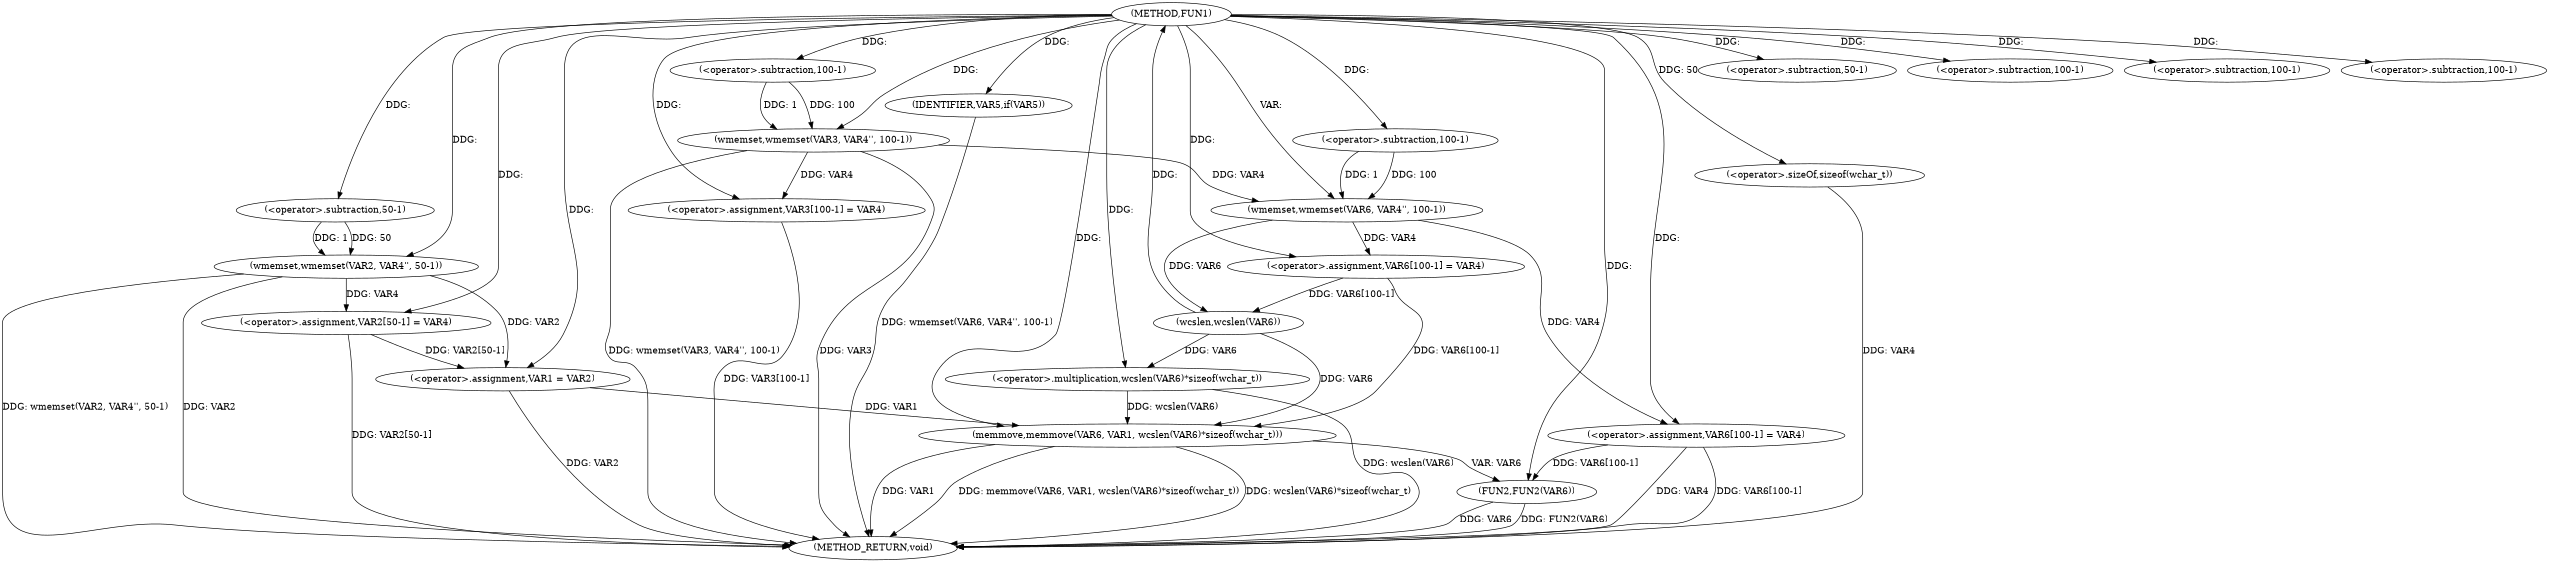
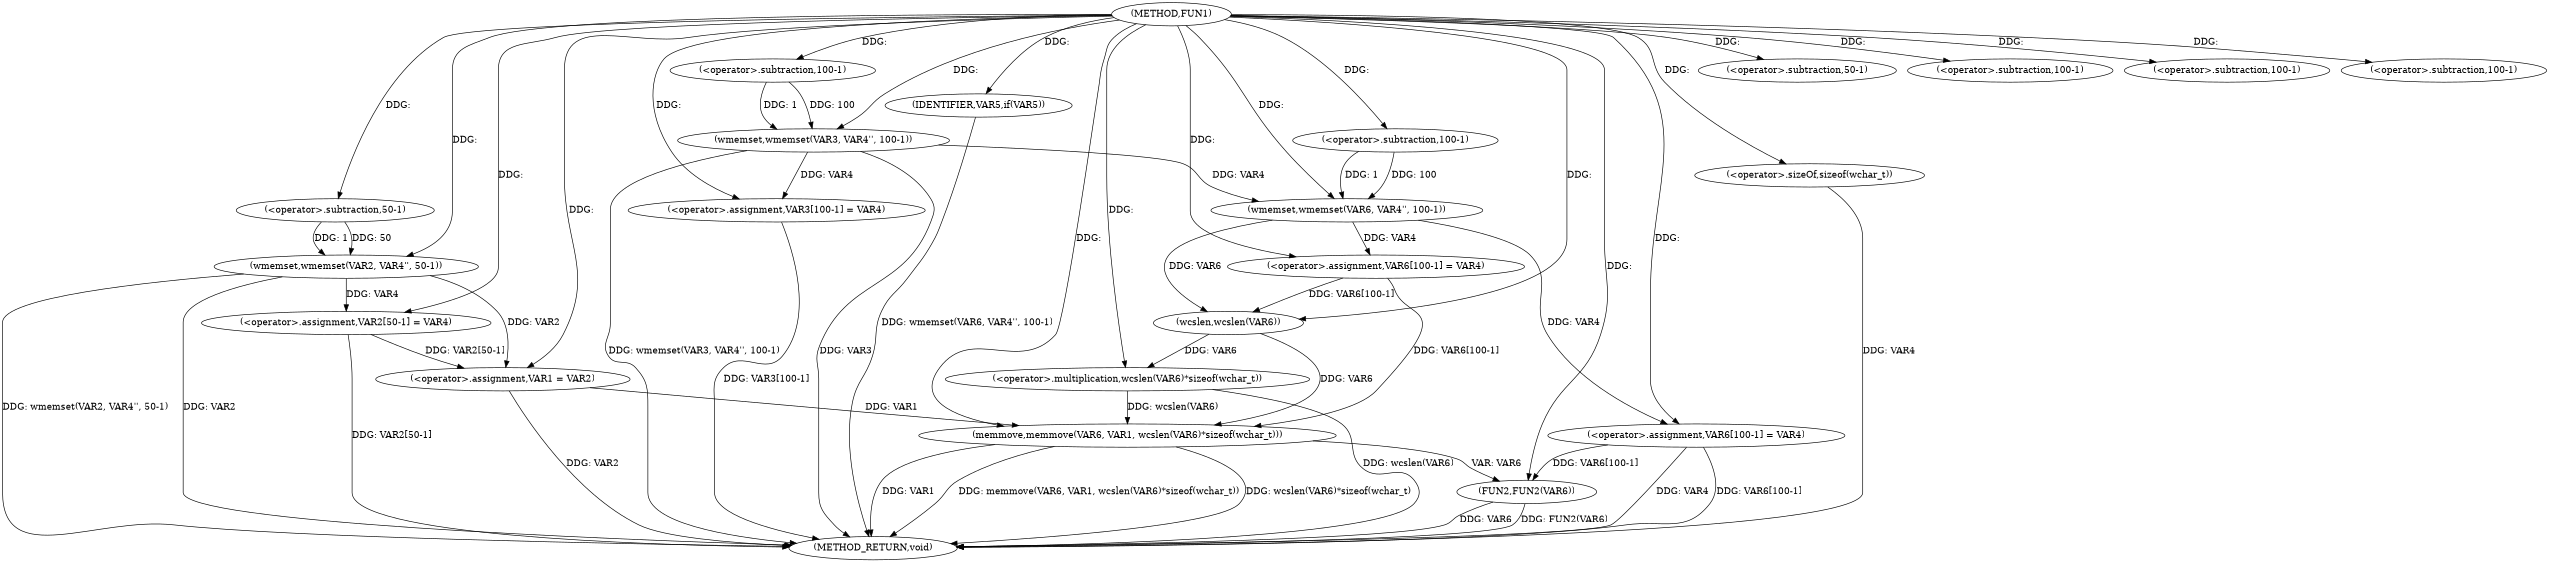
(1679, 71) -> (1679, 71)
(1273, 105) -> (1273, 105)
(1152, 181) -> (1567, 124)
